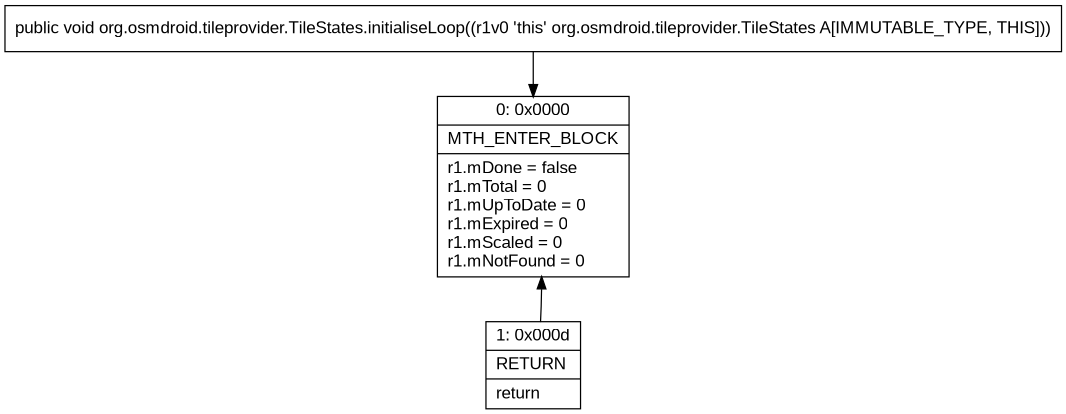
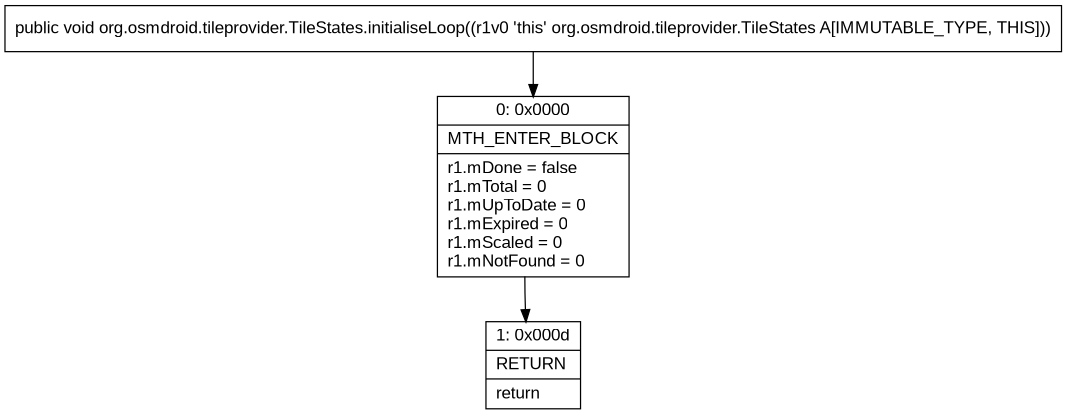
(541, 306) -> (525, 293)
